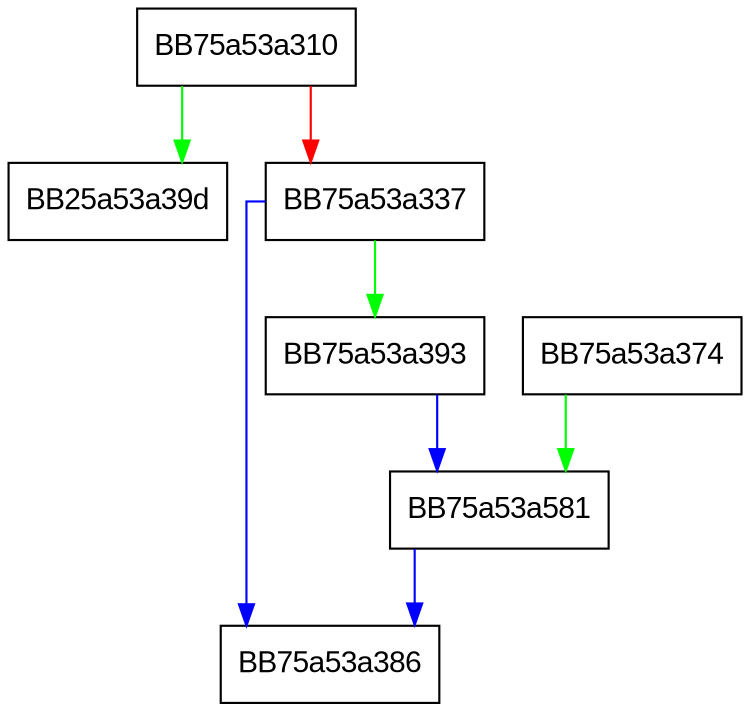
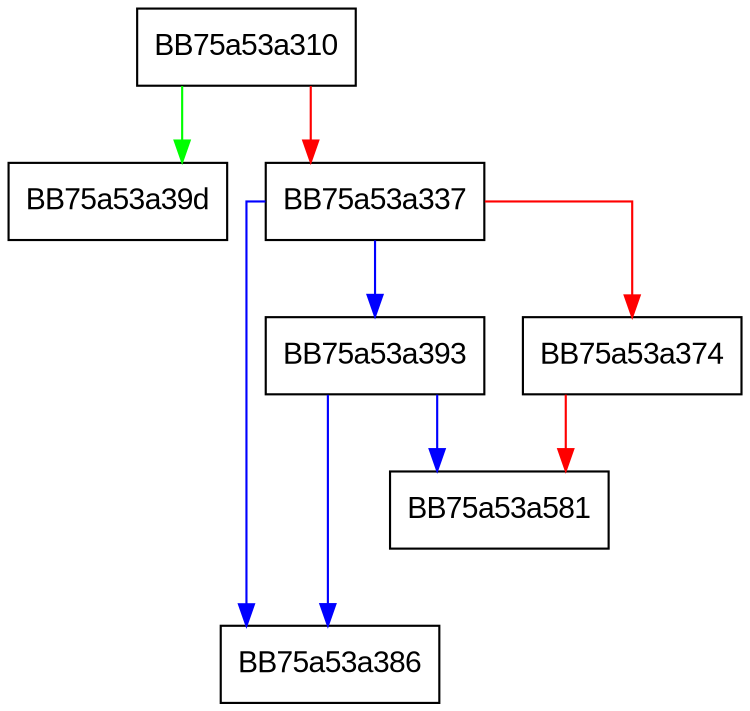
(118, 201) -> (118, 201)
none -> (605, 201)
(375, 268) -> (375, 268)
(566, 422) -> (566, 422)
(415, 576) -> (328, 499)
